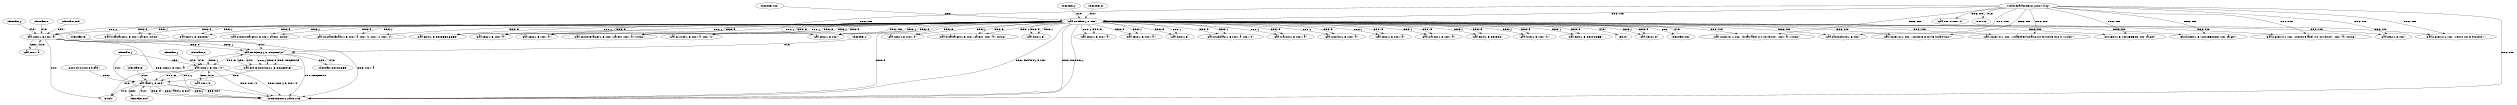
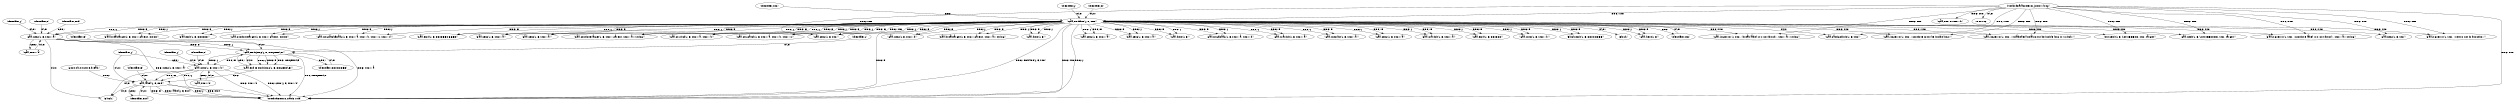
(1784, 29) -> (1784, 29)
none -> (765, 37)
(1586, 37) -> (1586, 37)
(2208, 37) -> (2208, 37)
